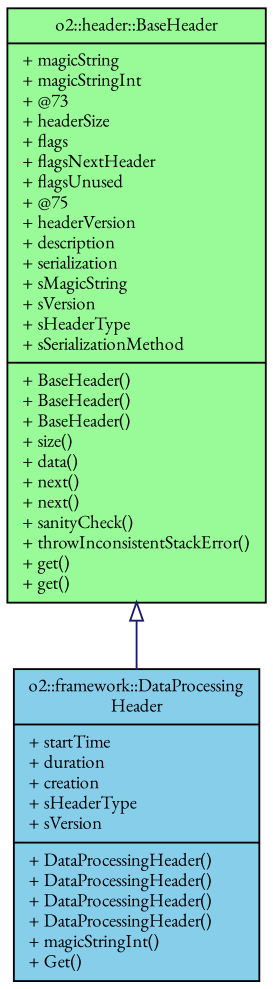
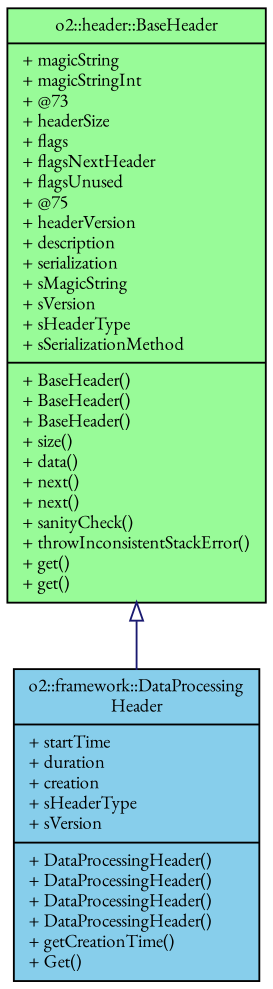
(94, 941) -> (102, 941)
